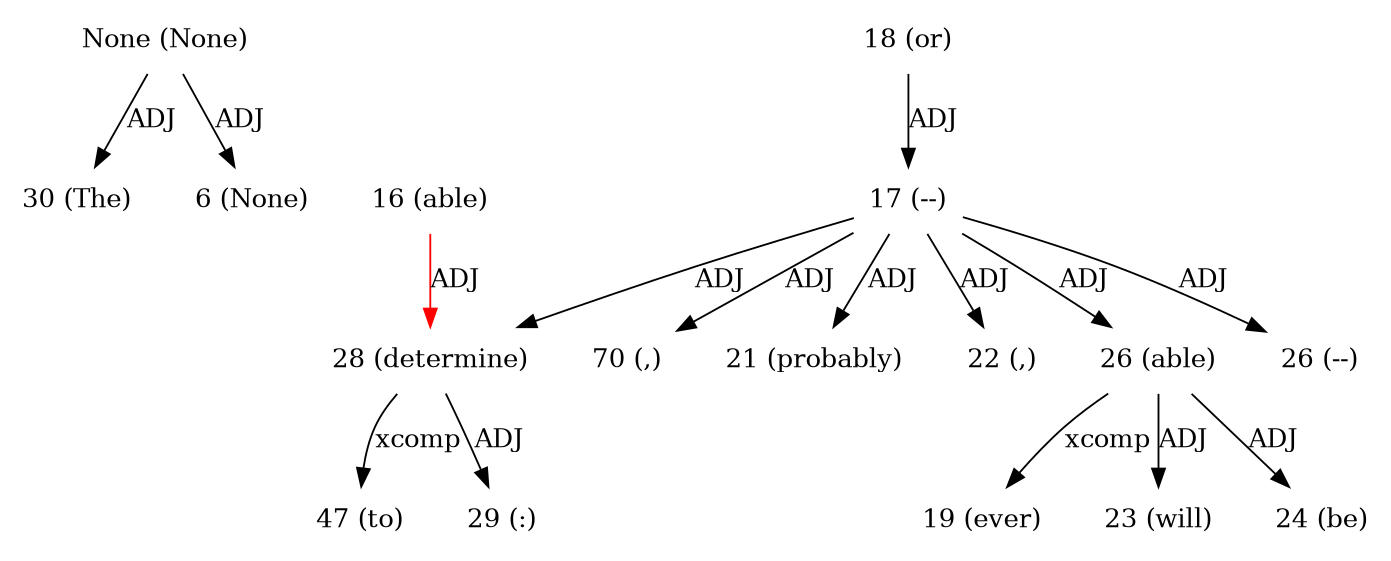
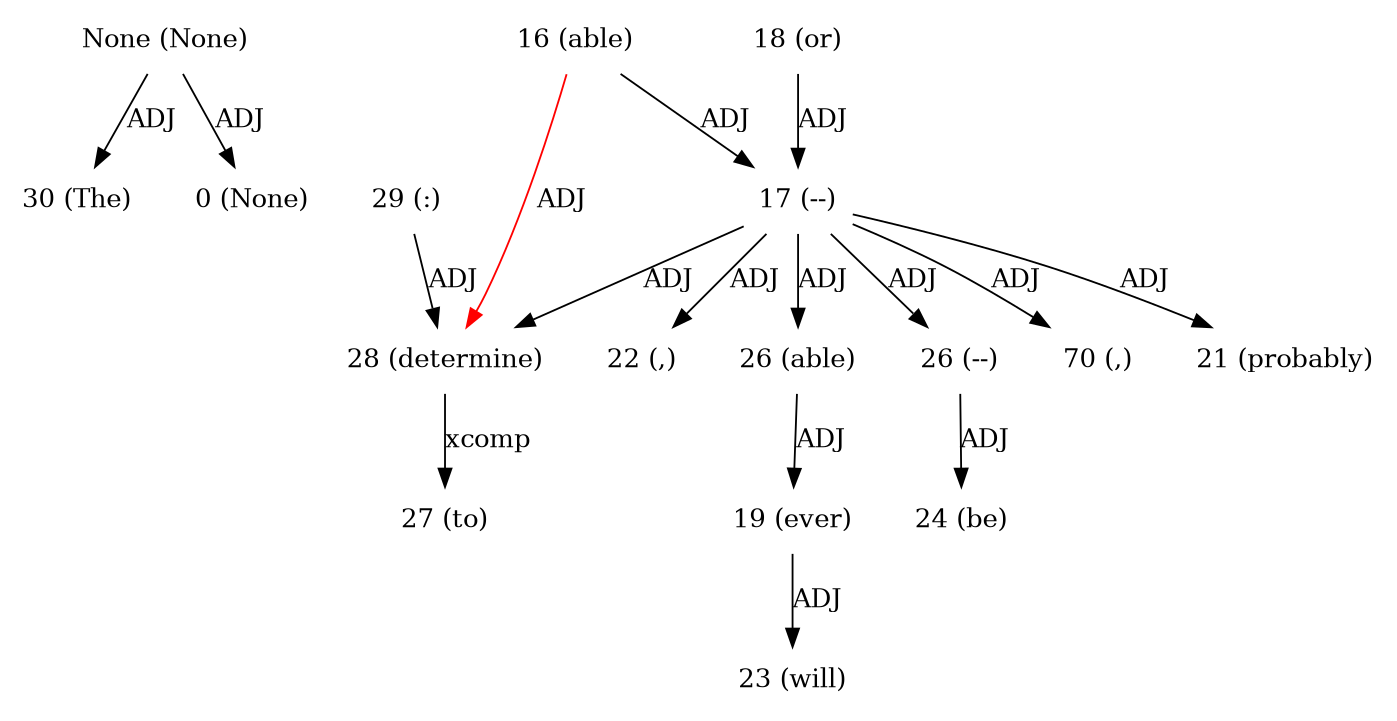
none -> (679, 115)
(252, 200) -> (252, 200)
(1158, 431) -> (793, 591)
(464, 432) -> (423, 271)
(1234, 434) -> (961, 431)
(1108, 440) -> (821, 440)
(360, 520) -> (445, 520)
